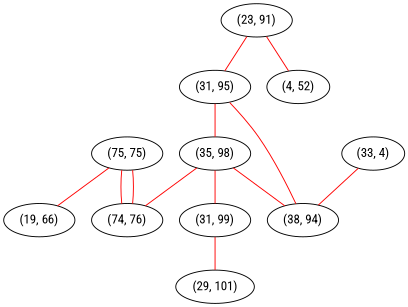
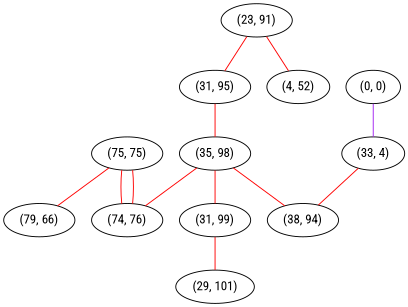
none -> (373, 87)
(267, 150) -> none
(39, 220) -> (39, 220)
